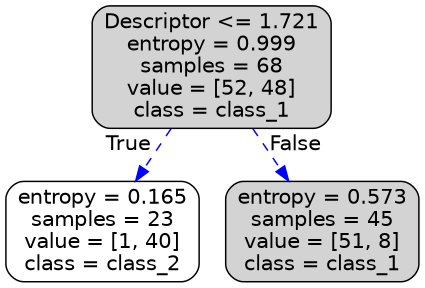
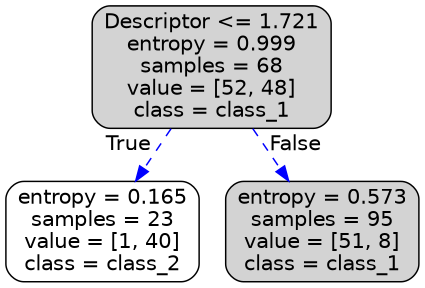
(322, 232) -> (322, 232)
